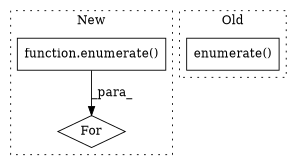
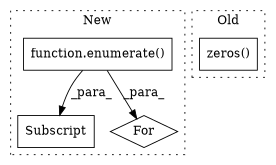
(233, 54) -> (228, 54)
none -> (56, 132)
